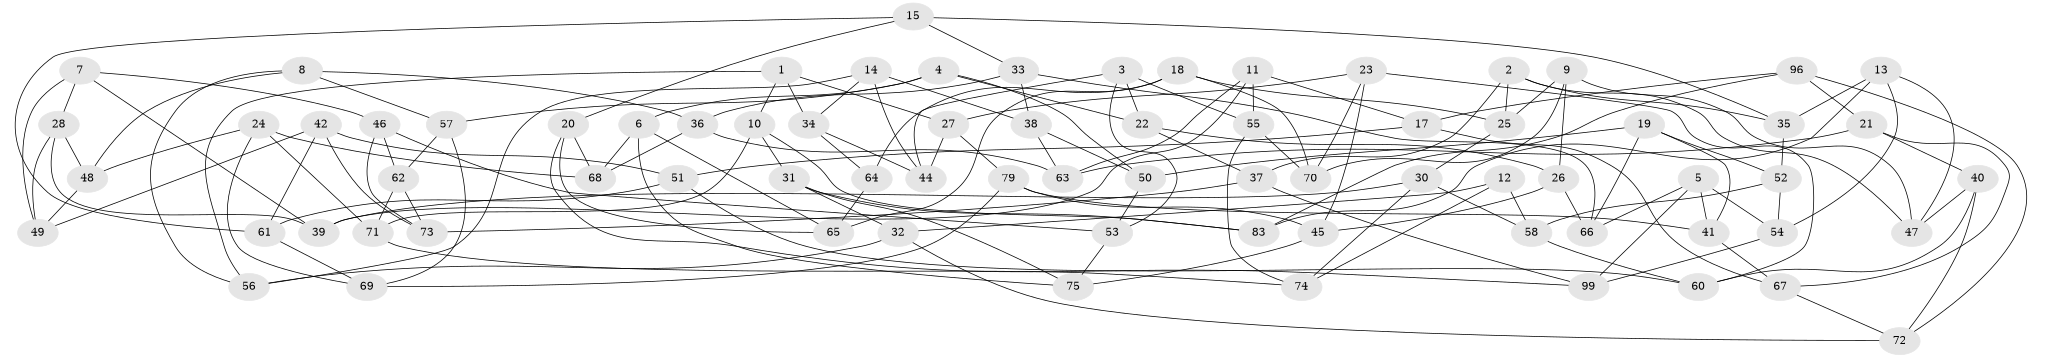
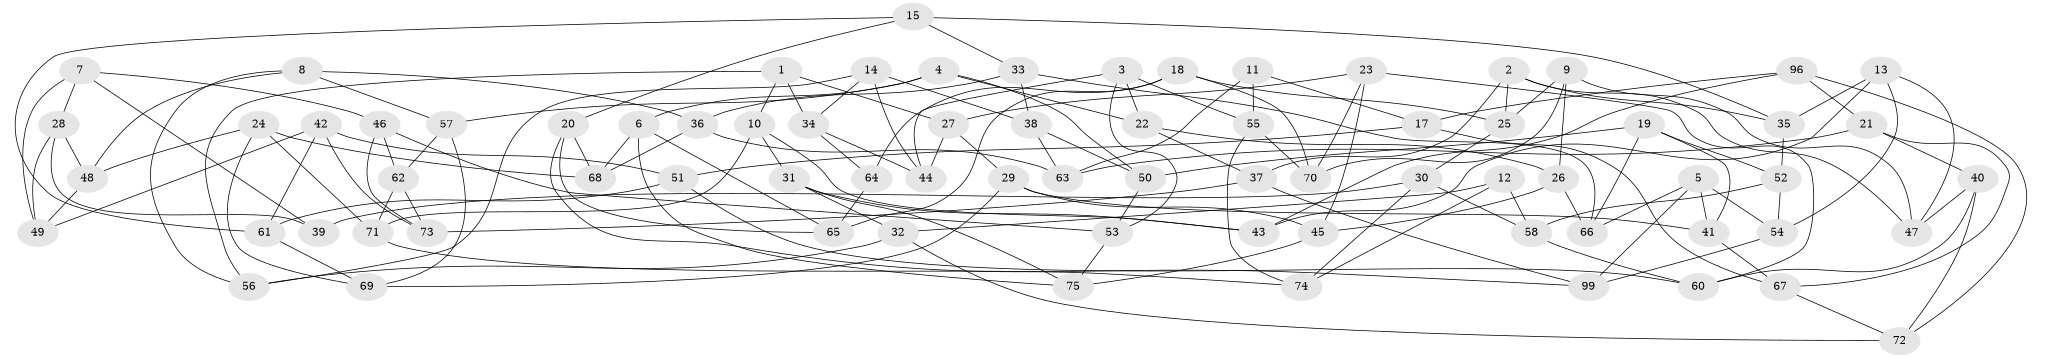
(1009, 179) -> (1009, 179)
(715, 215) -> none
(1259, 233) -> (1259, 233)
